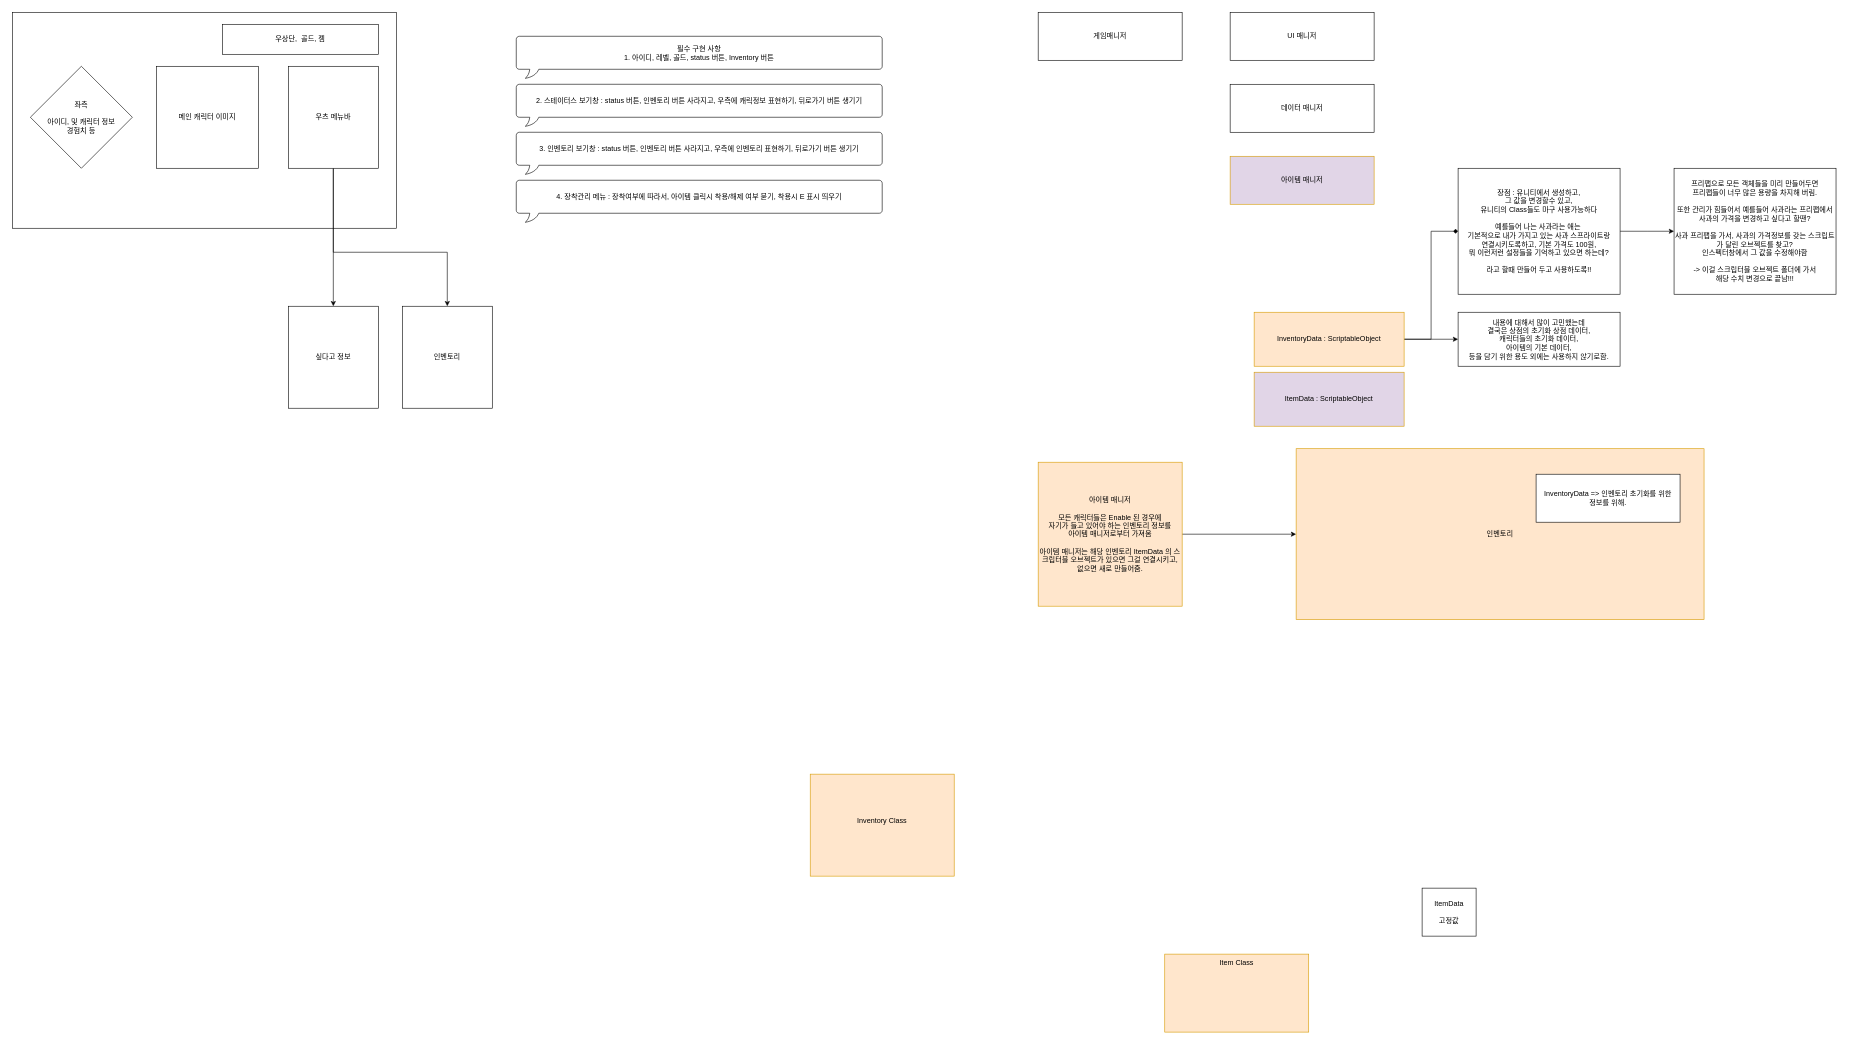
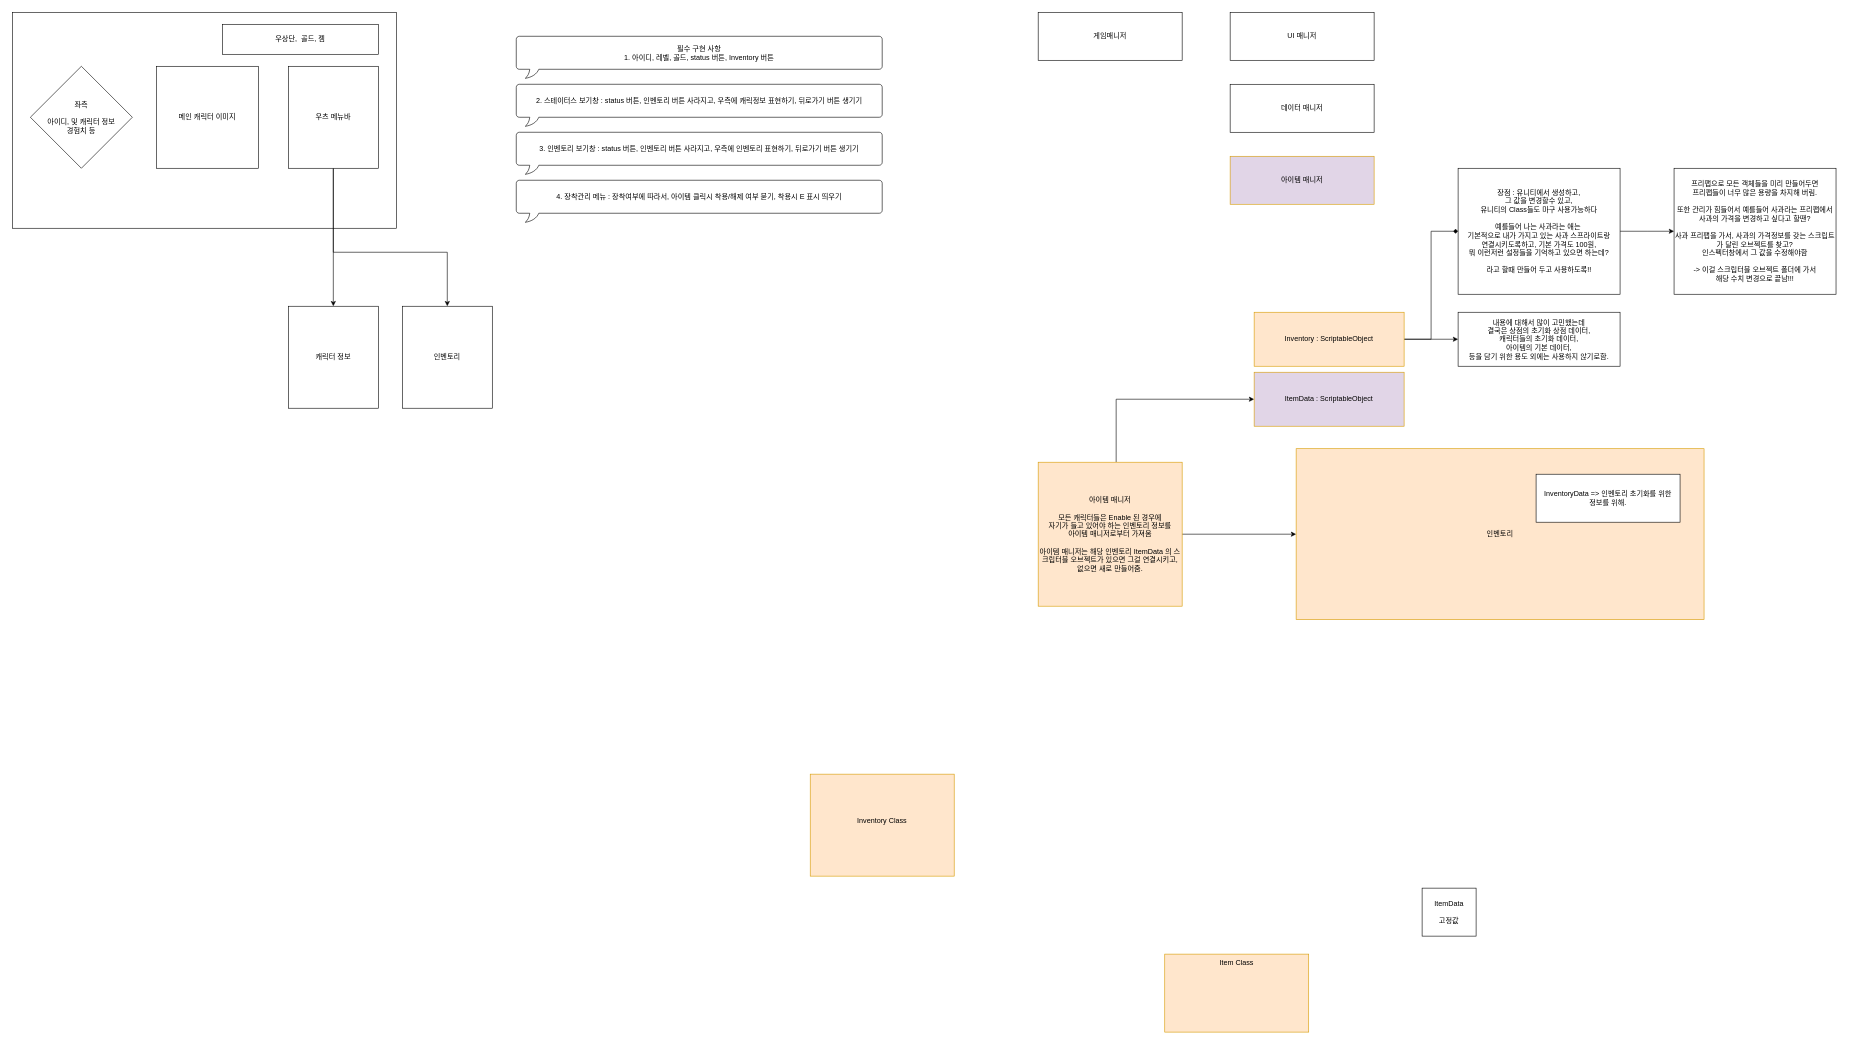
(1329, 339) -> (1329, 339)
(333, 357) -> (333, 357)
none -> (1116, 399)
